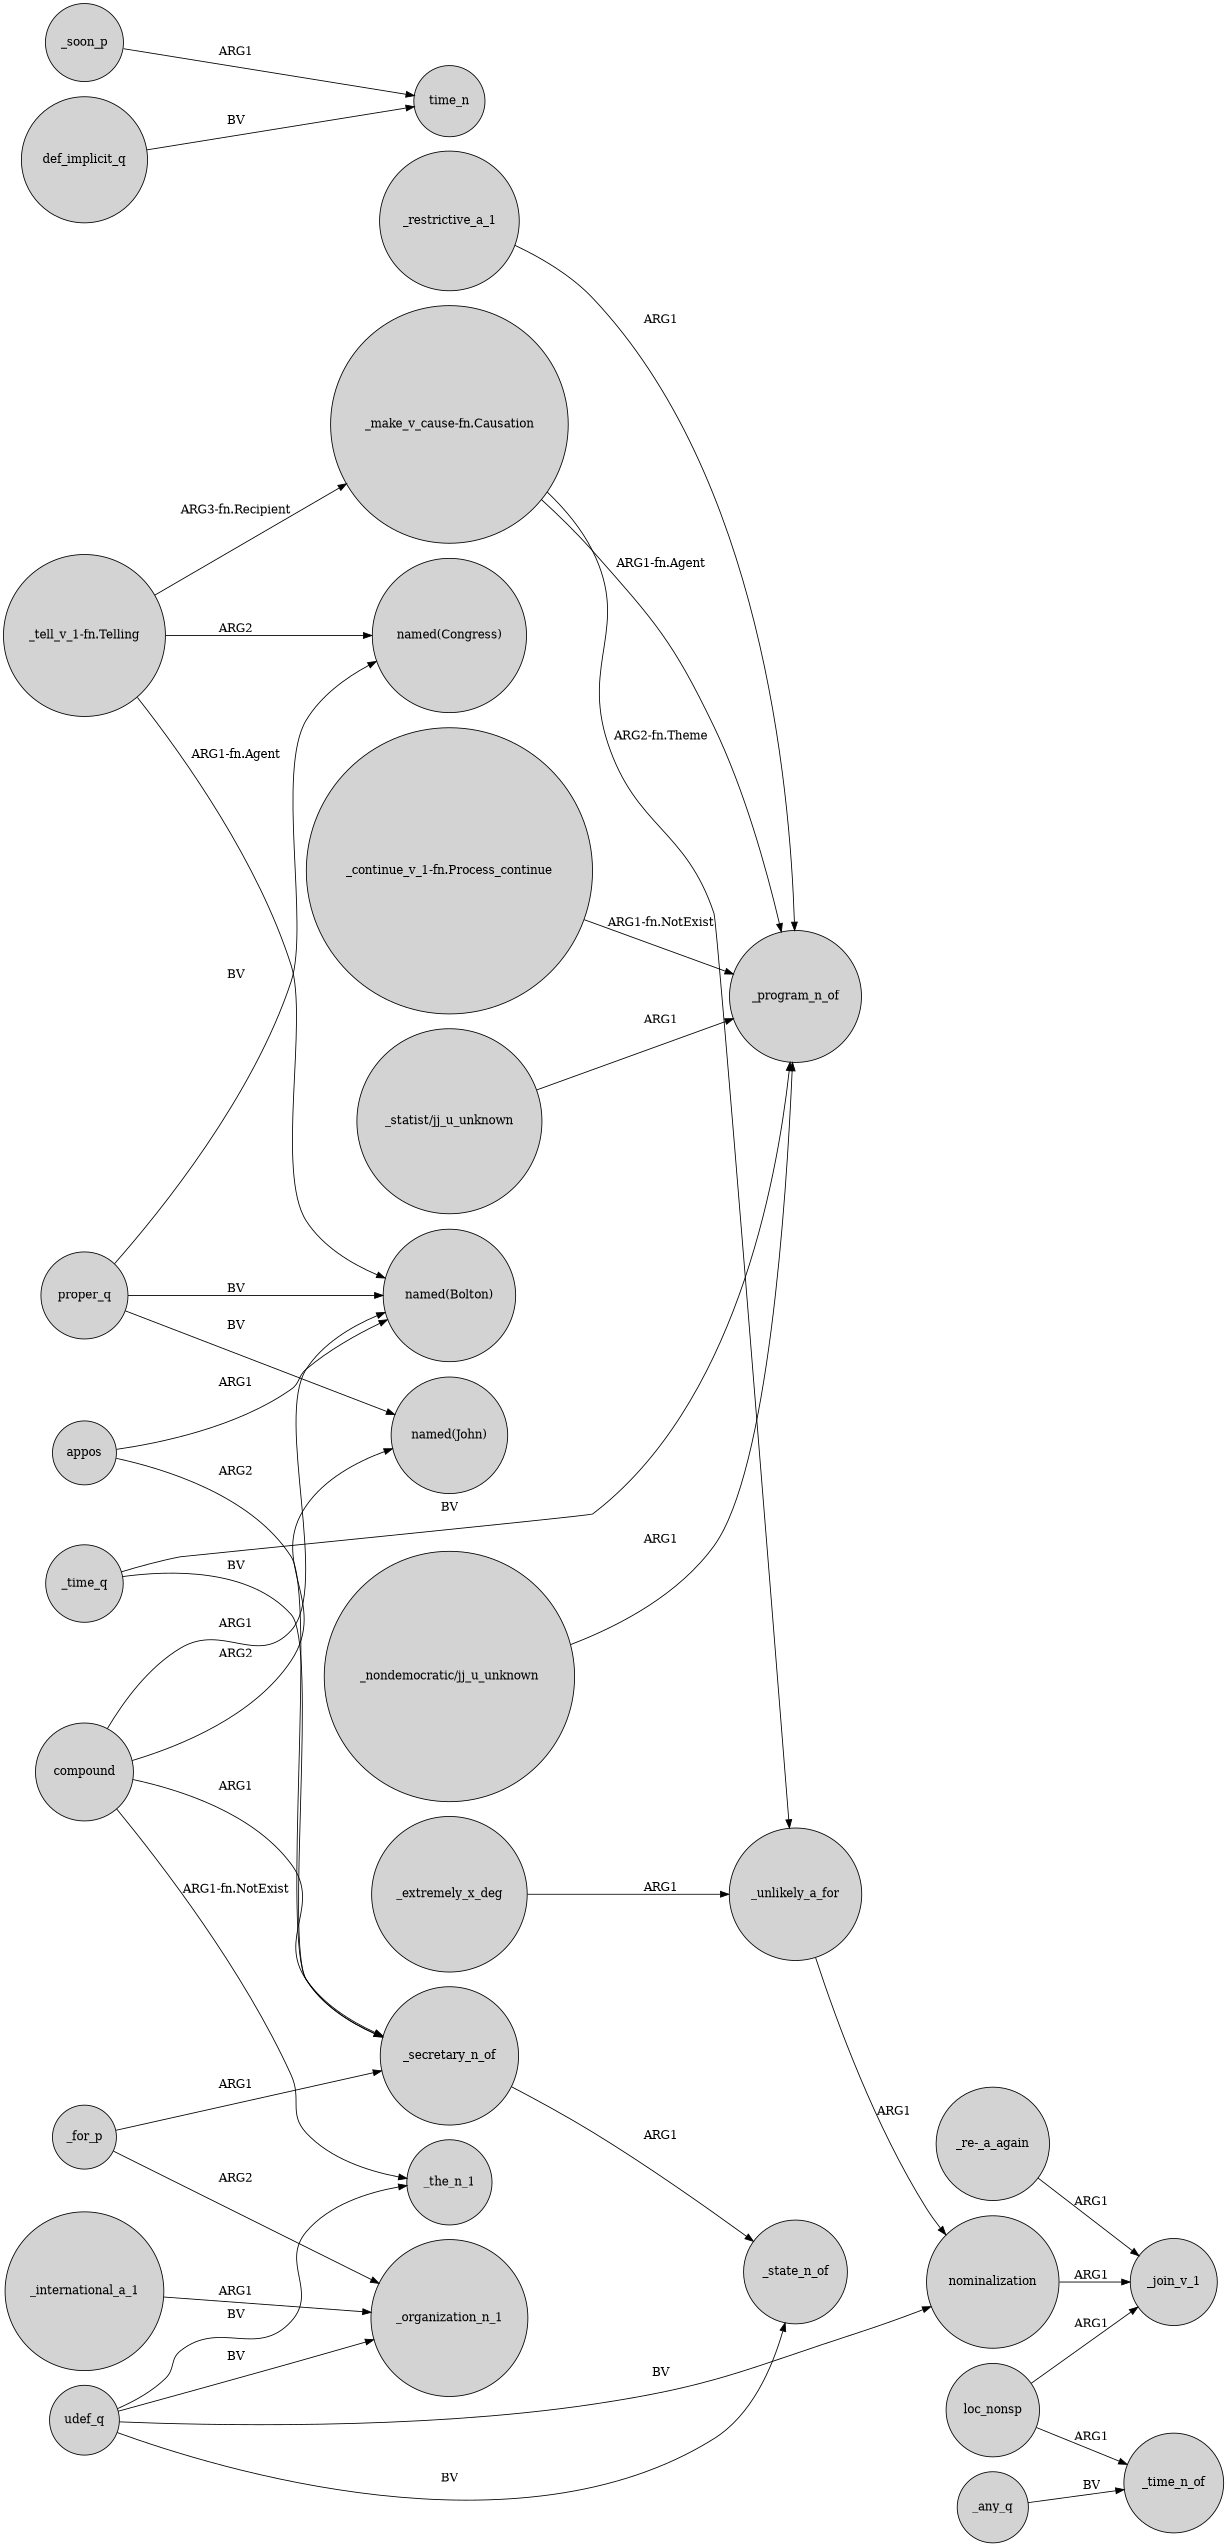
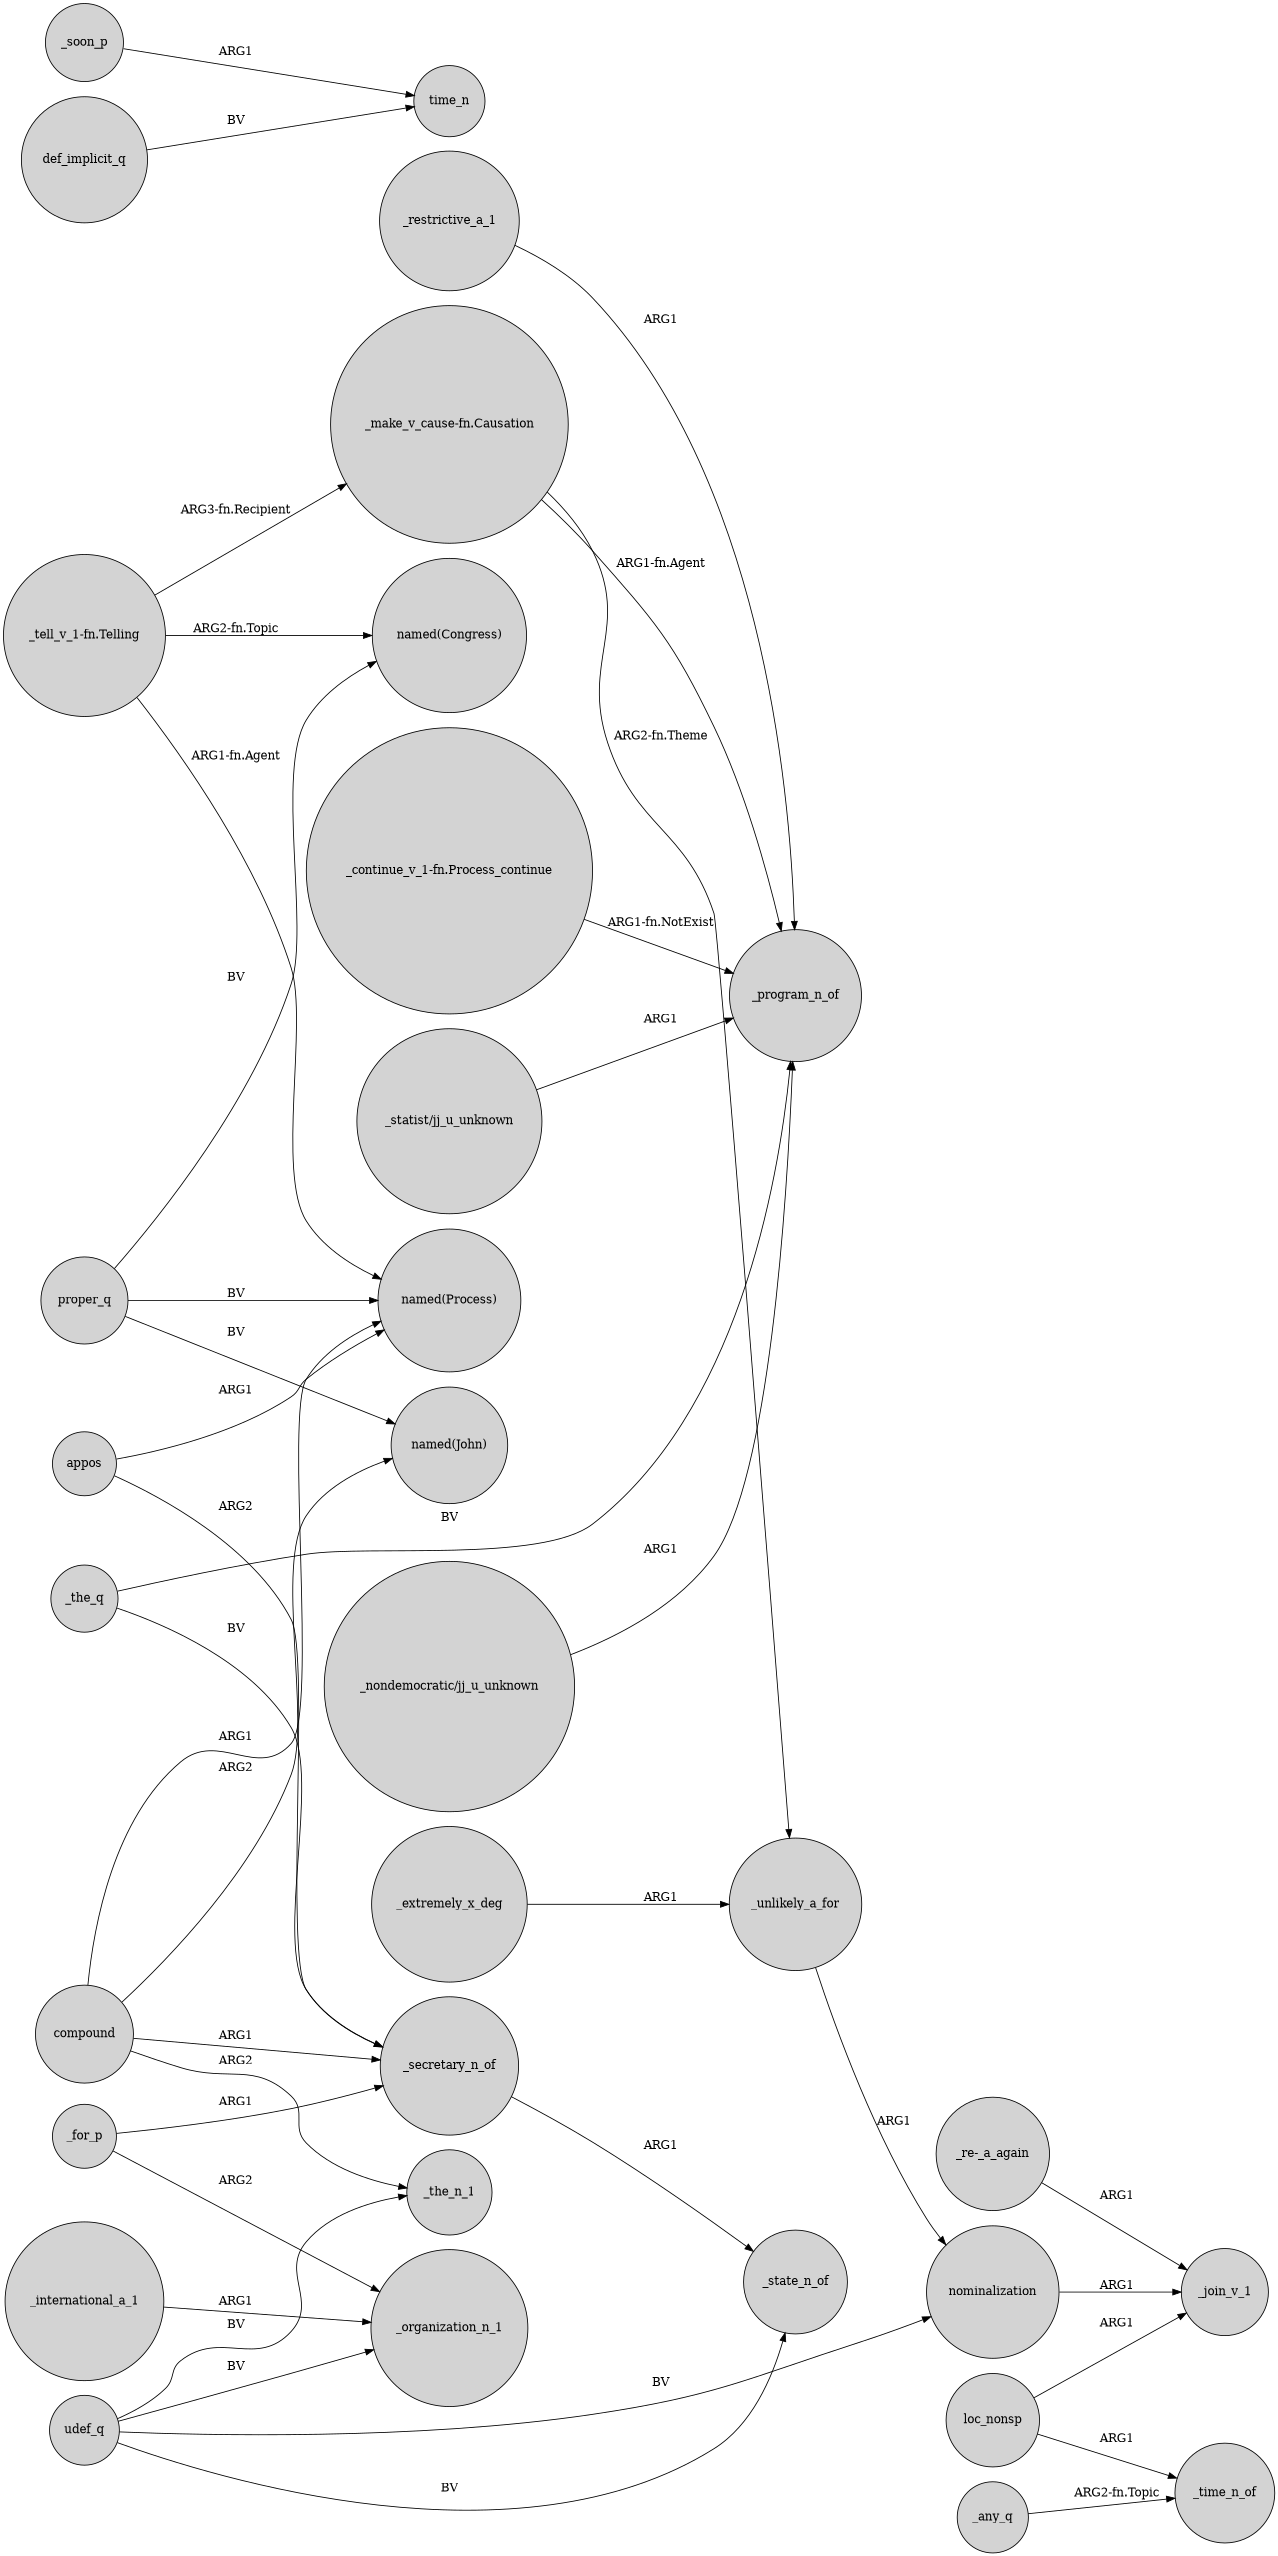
(236, 629) -> (236, 629)
(449, 1295) -> (449, 1300)
(84, 1584) -> (84, 1599)
(236, 1890) -> (236, 2061)
(1091, 2486) -> (1117, 2493)
